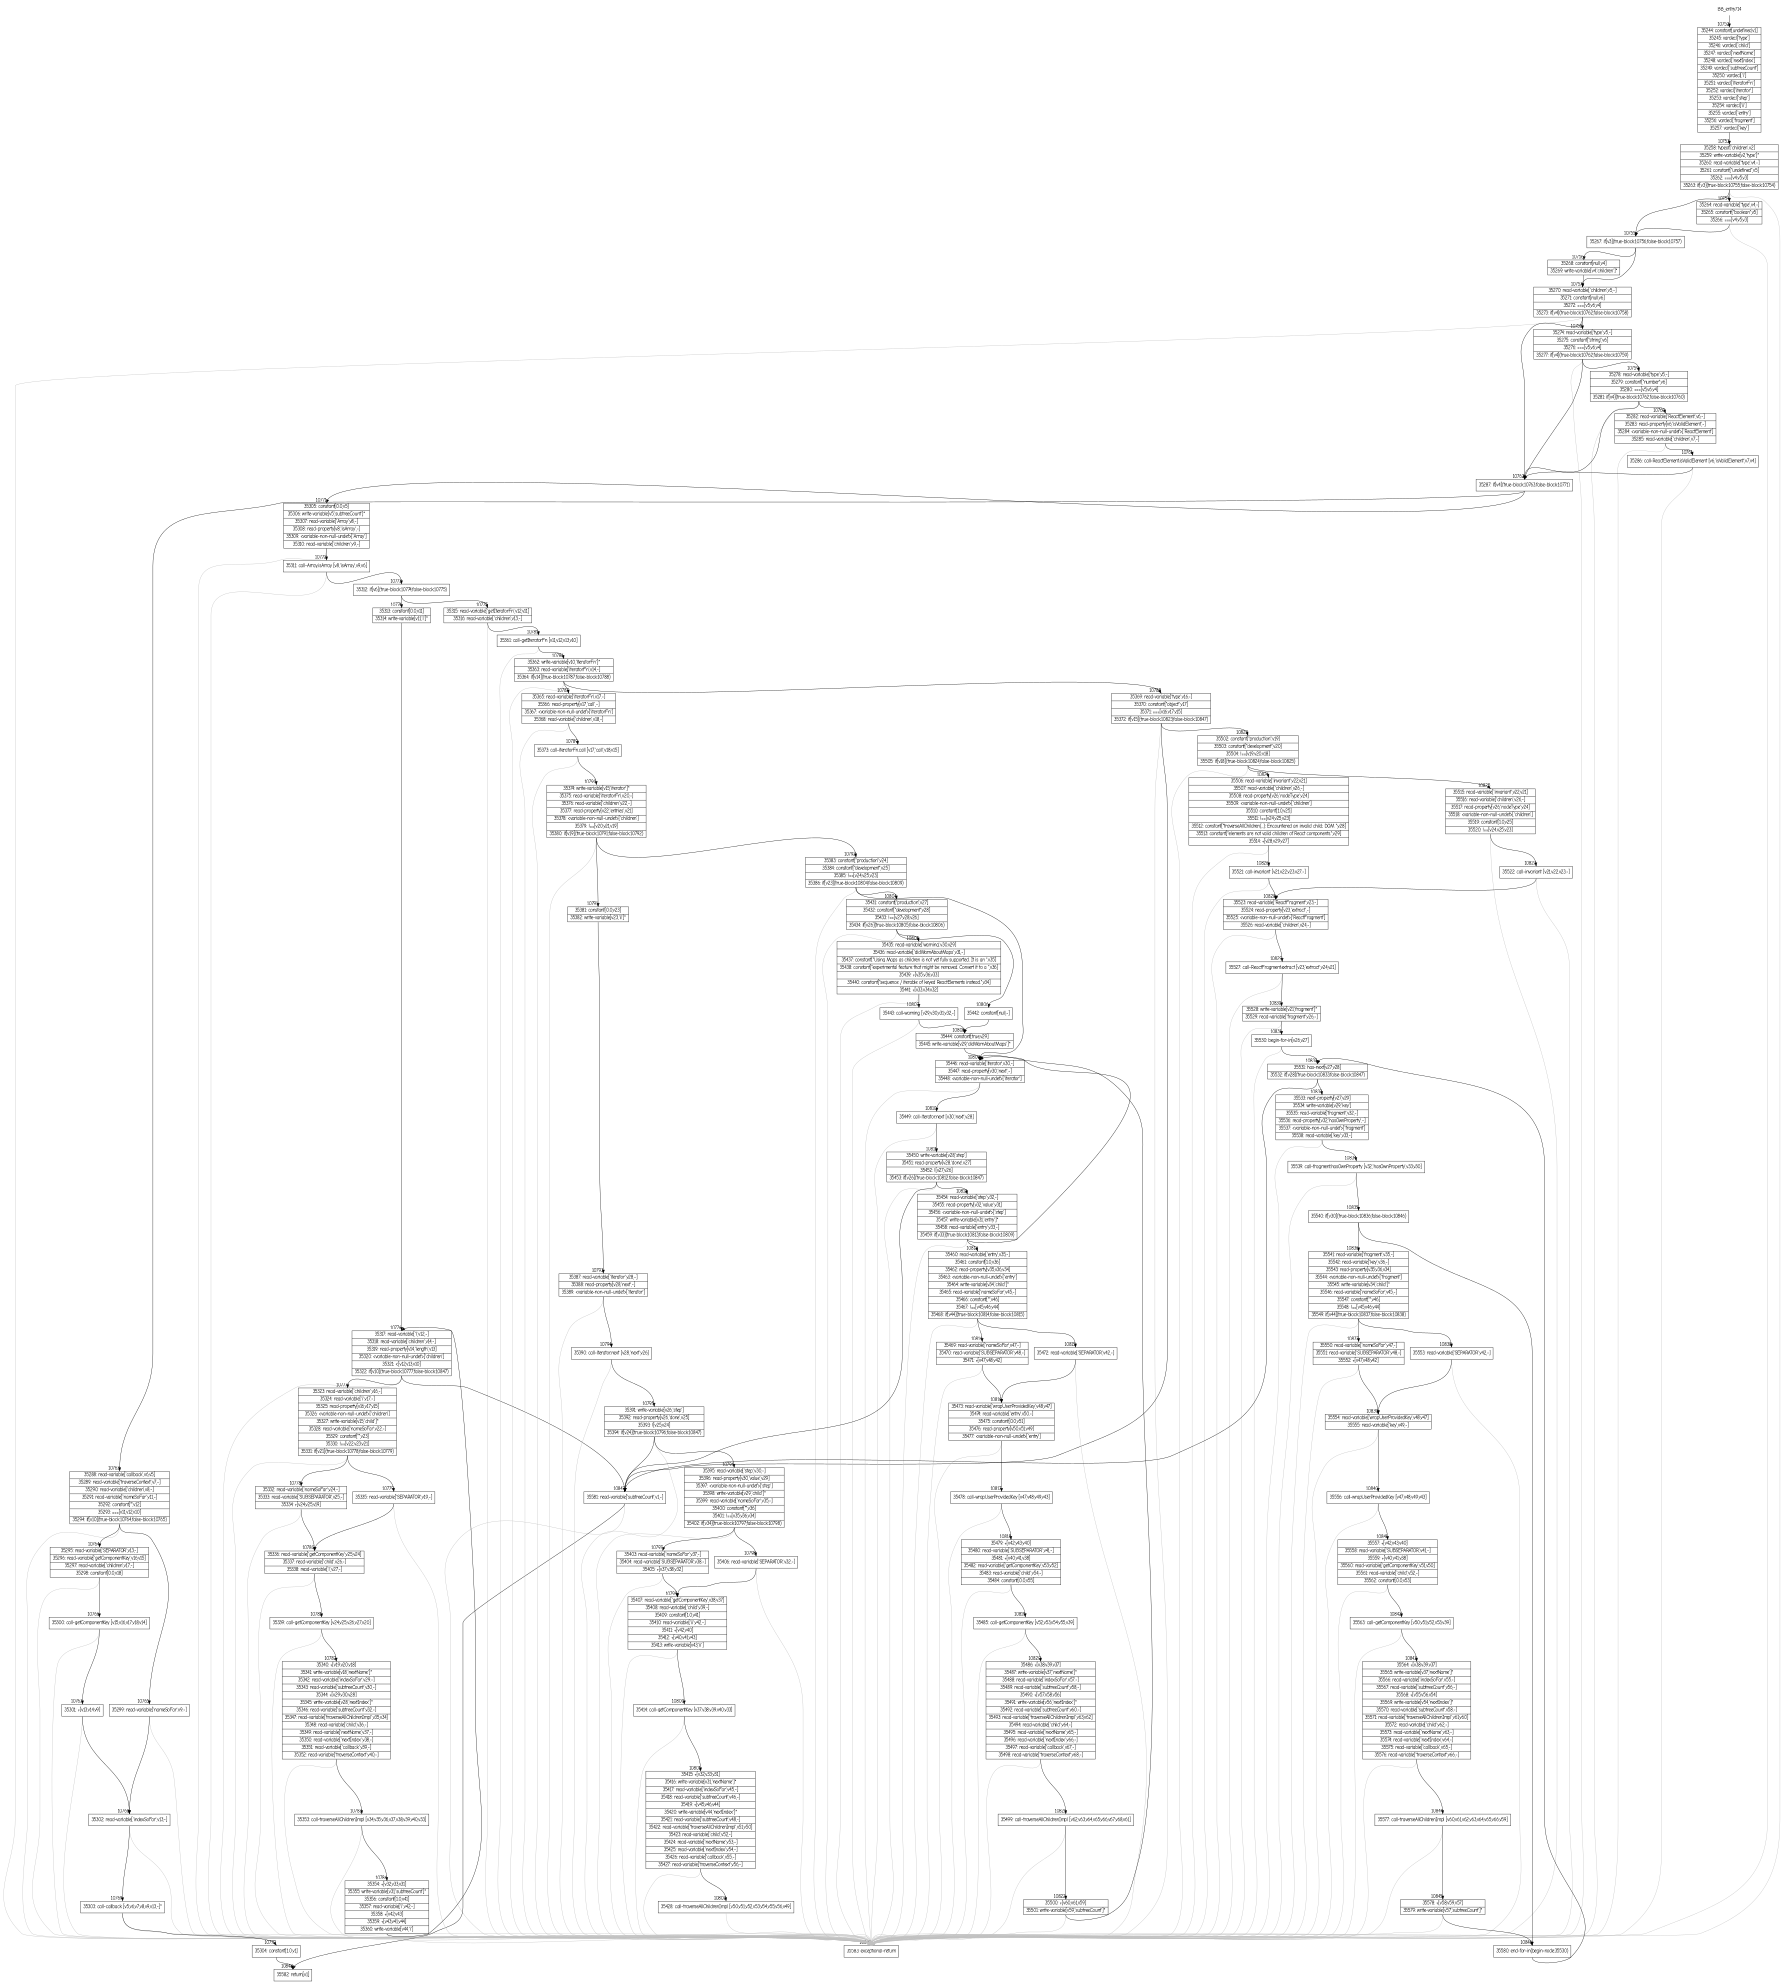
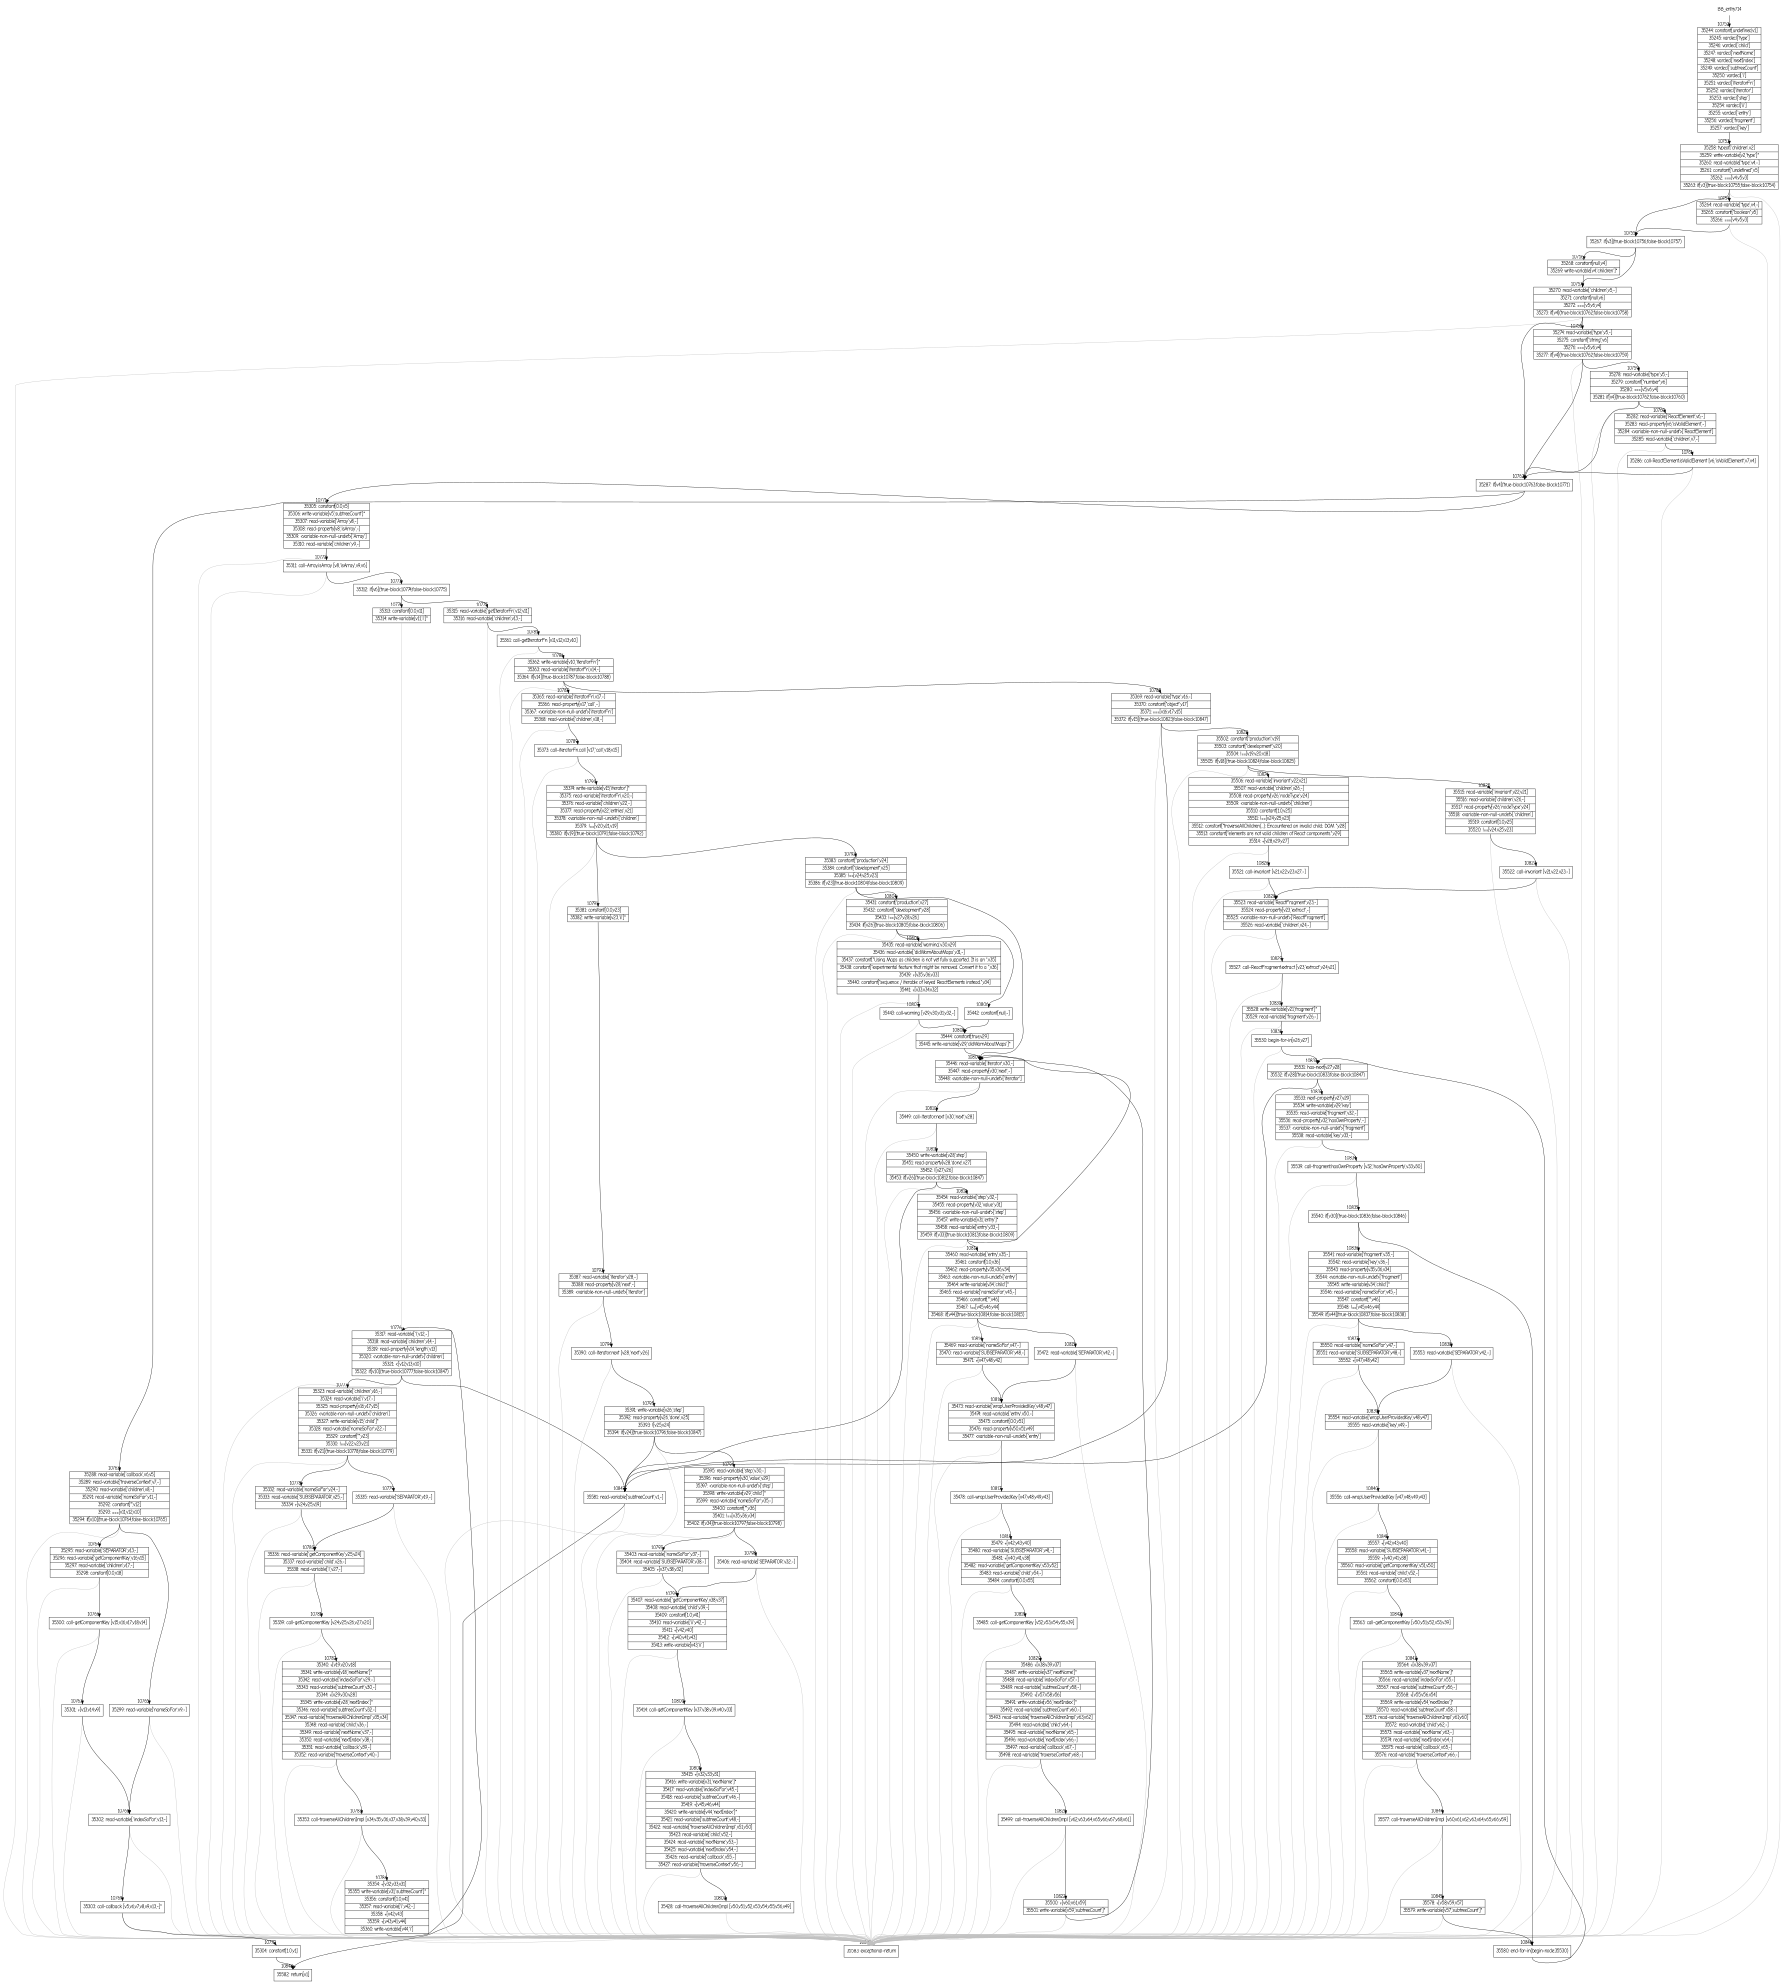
(402, 975) -> (402, 975)
